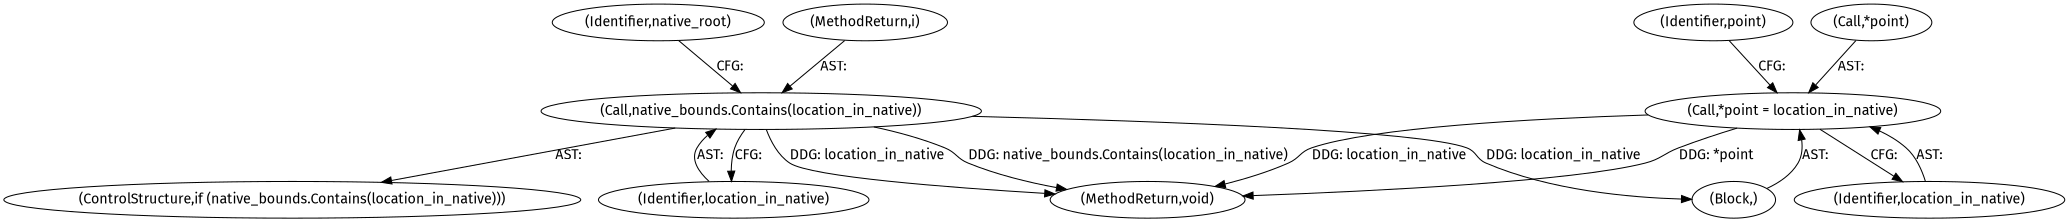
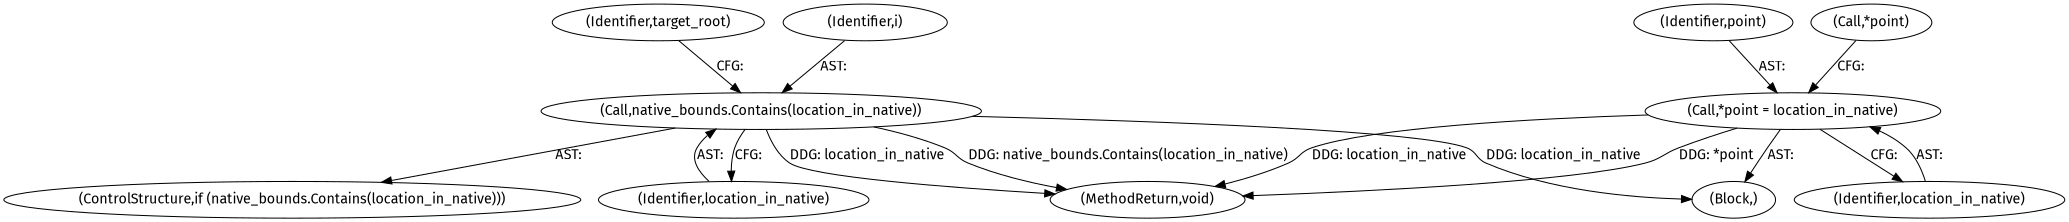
(658, 22) -> (658, 22)
(865, 22) -> (865, 22)
(1774, 67) -> (1774, 67)
(1853, 67) -> (1853, 67)
(1793, 170) -> (1765, 151)
